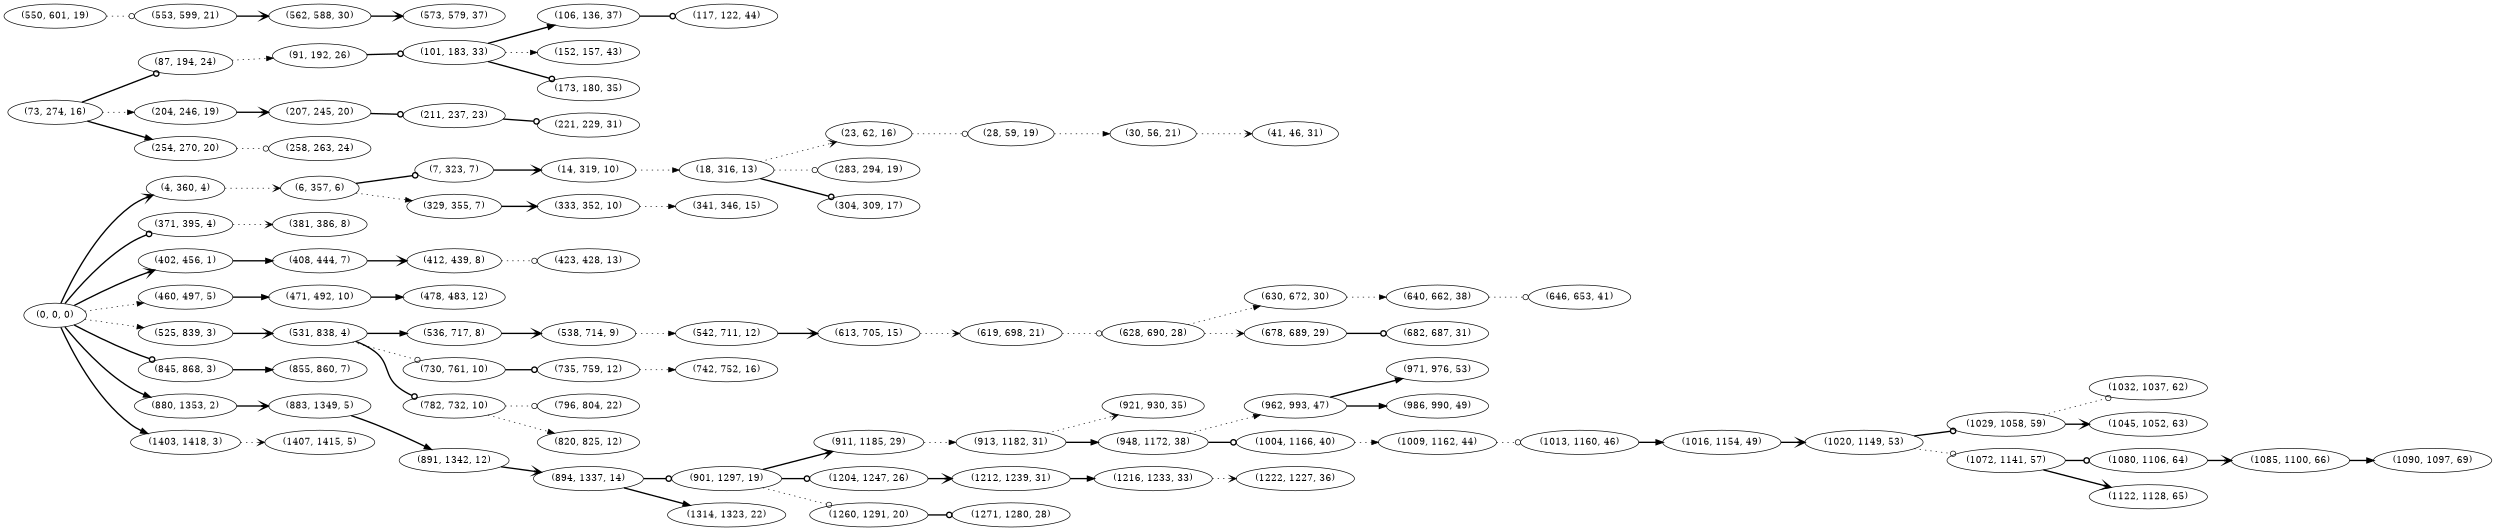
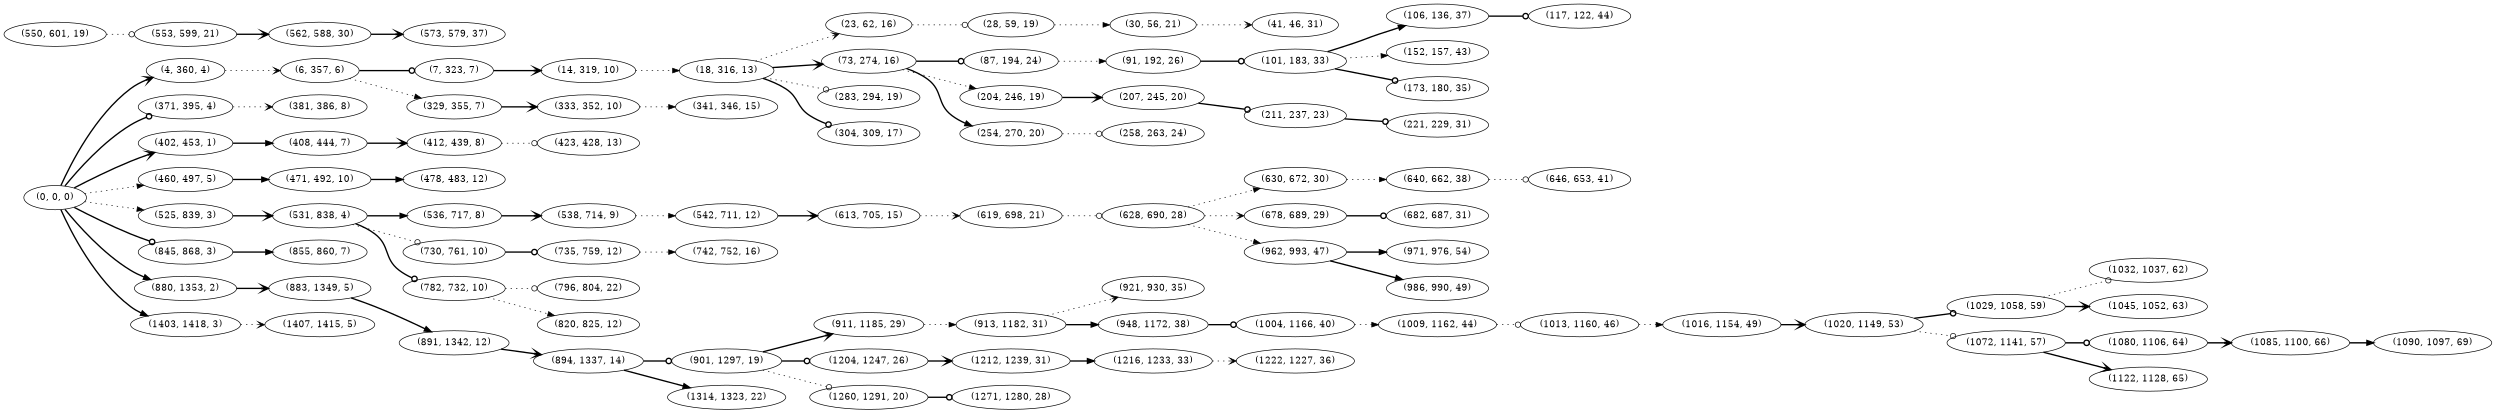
none -> (794, 66)
(186, 261) -> (186, 143)
(1437, 370) -> (1437, 252)
(1221, 425) -> (1221, 233)
(1647, 442) -> (1647, 325)
